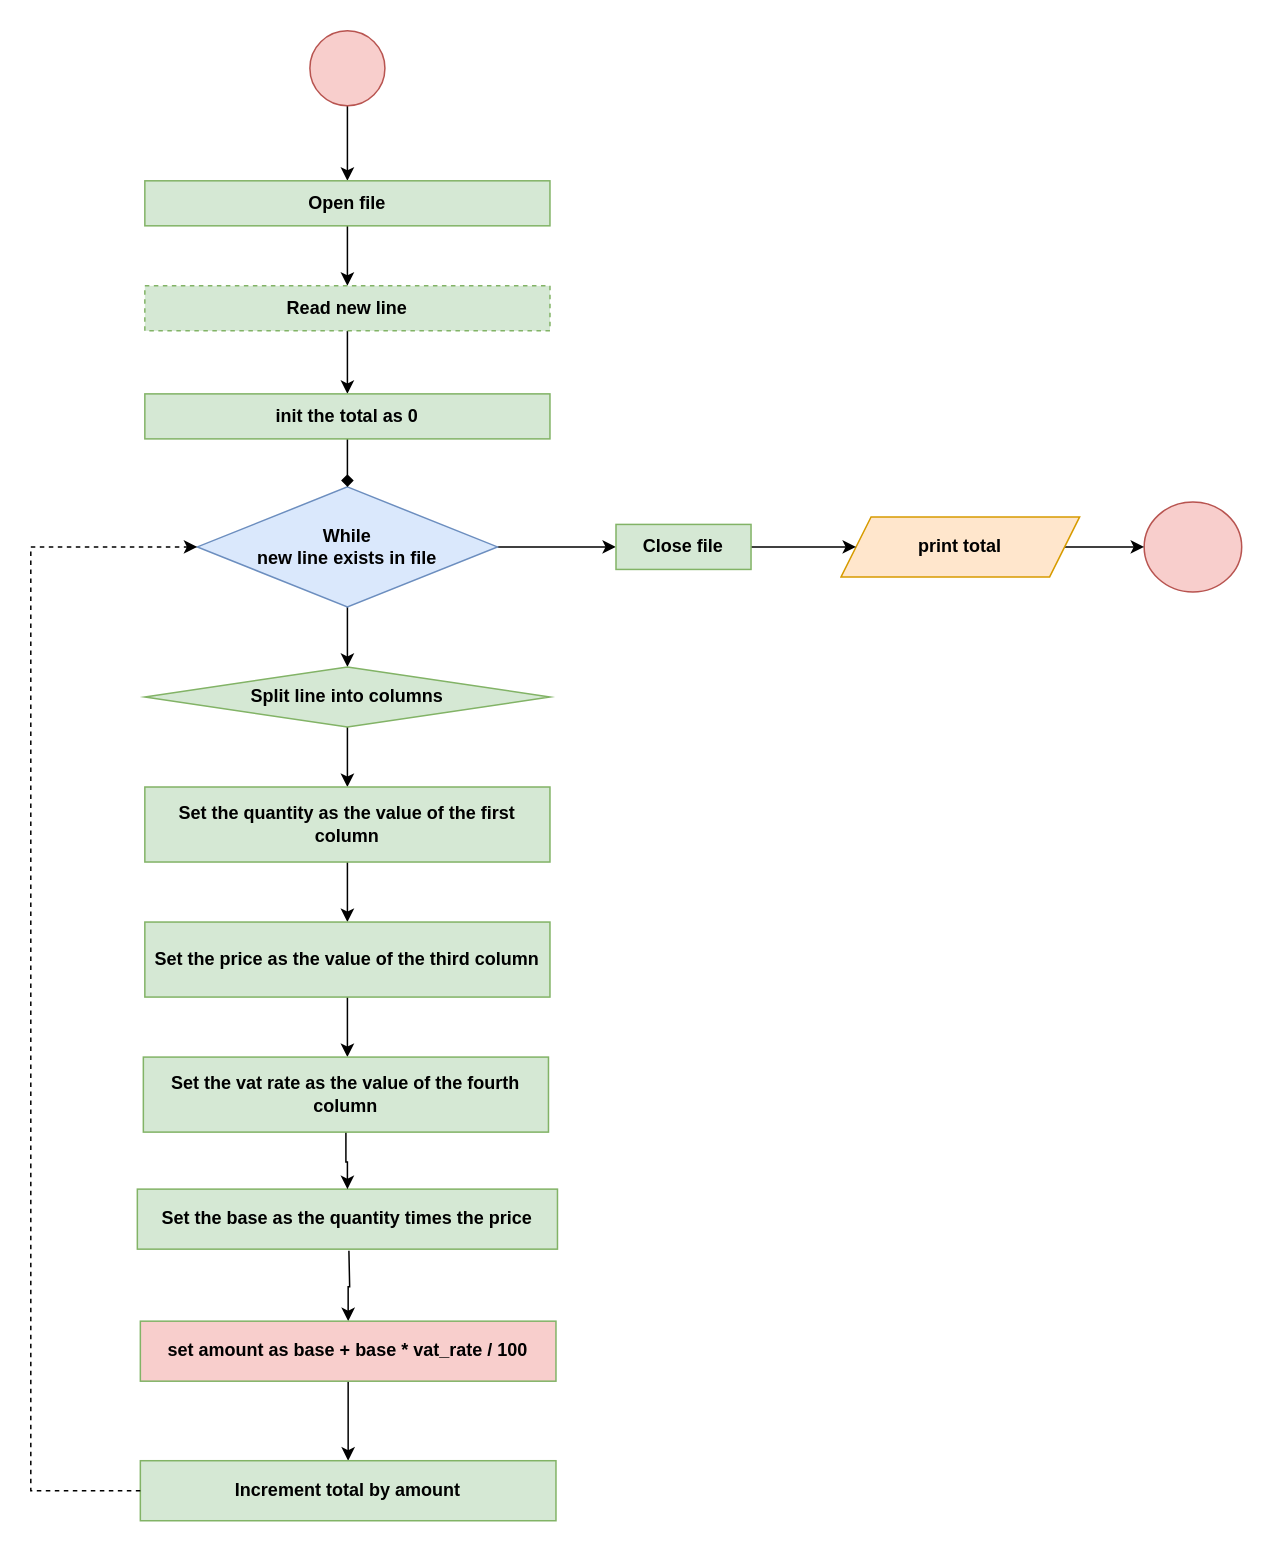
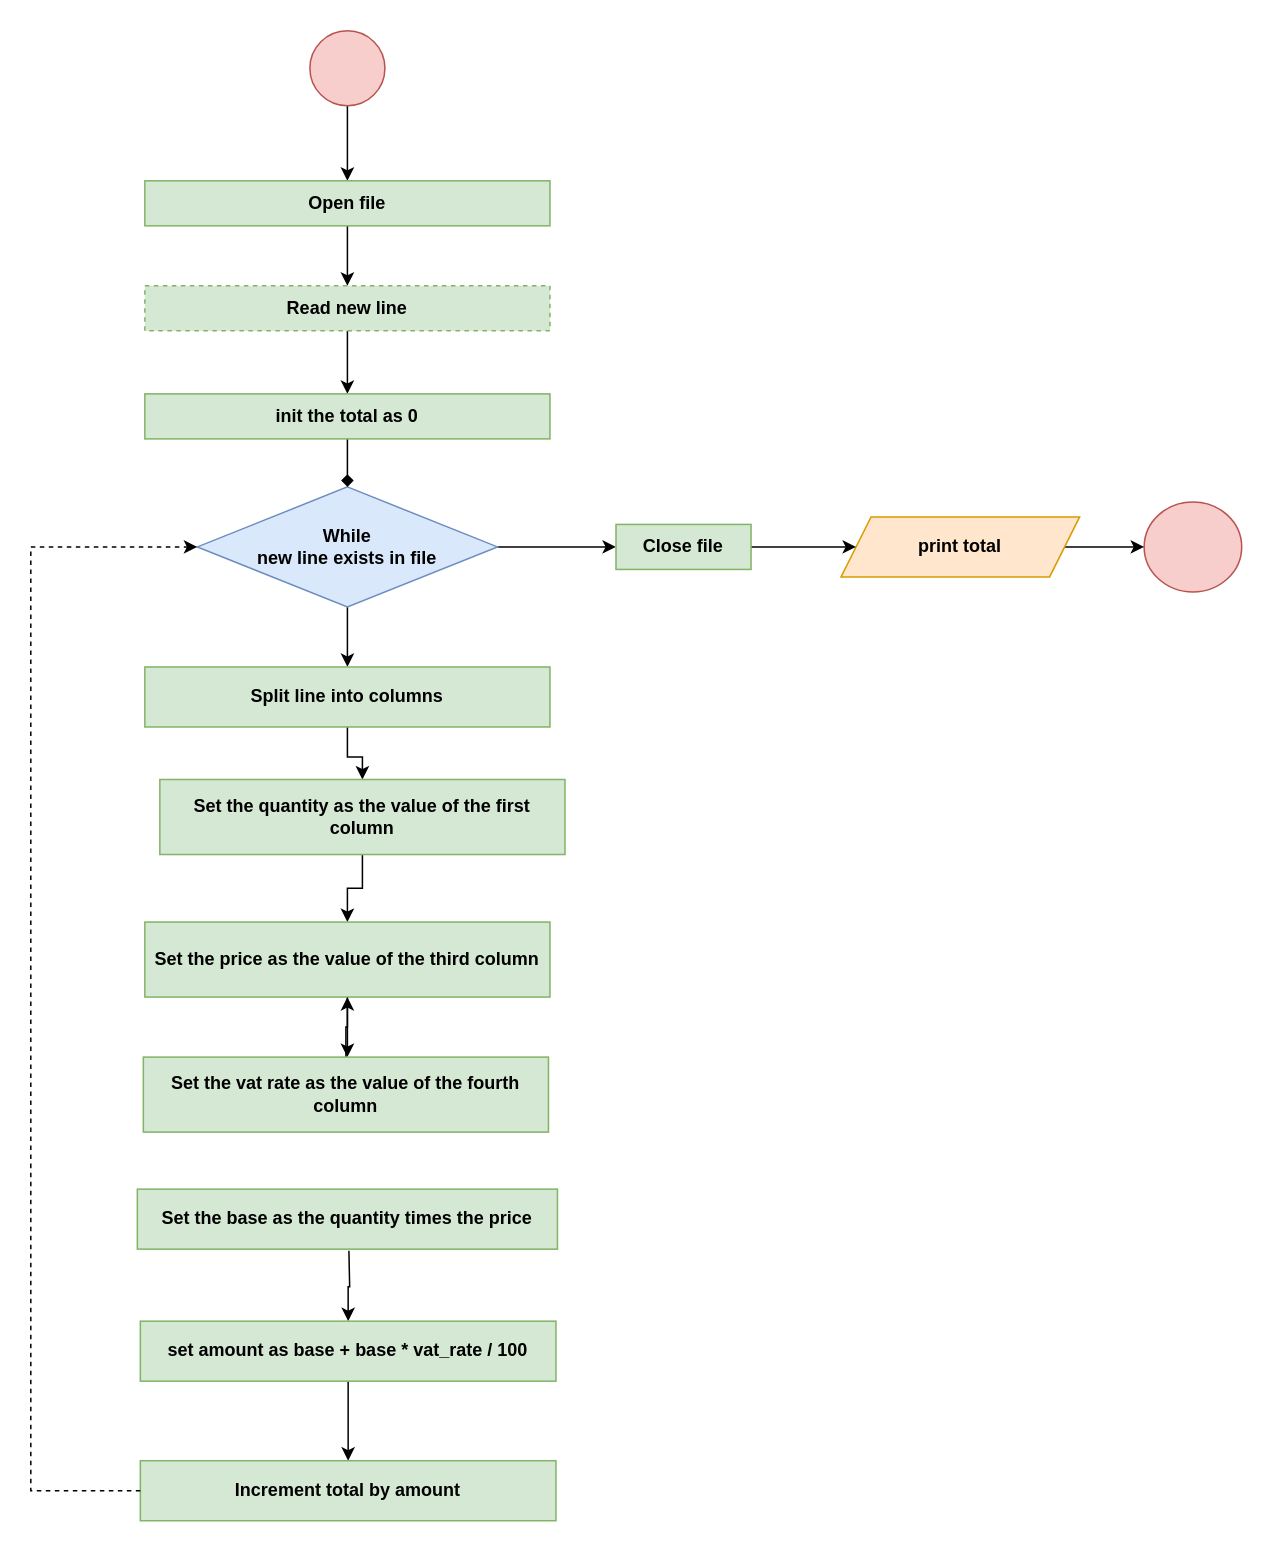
(347, 697) -> (347, 697)
(347, 824) -> (362, 817)
(346, 1156) -> (346, 1054)
(348, 1351) -> (348, 1351)
